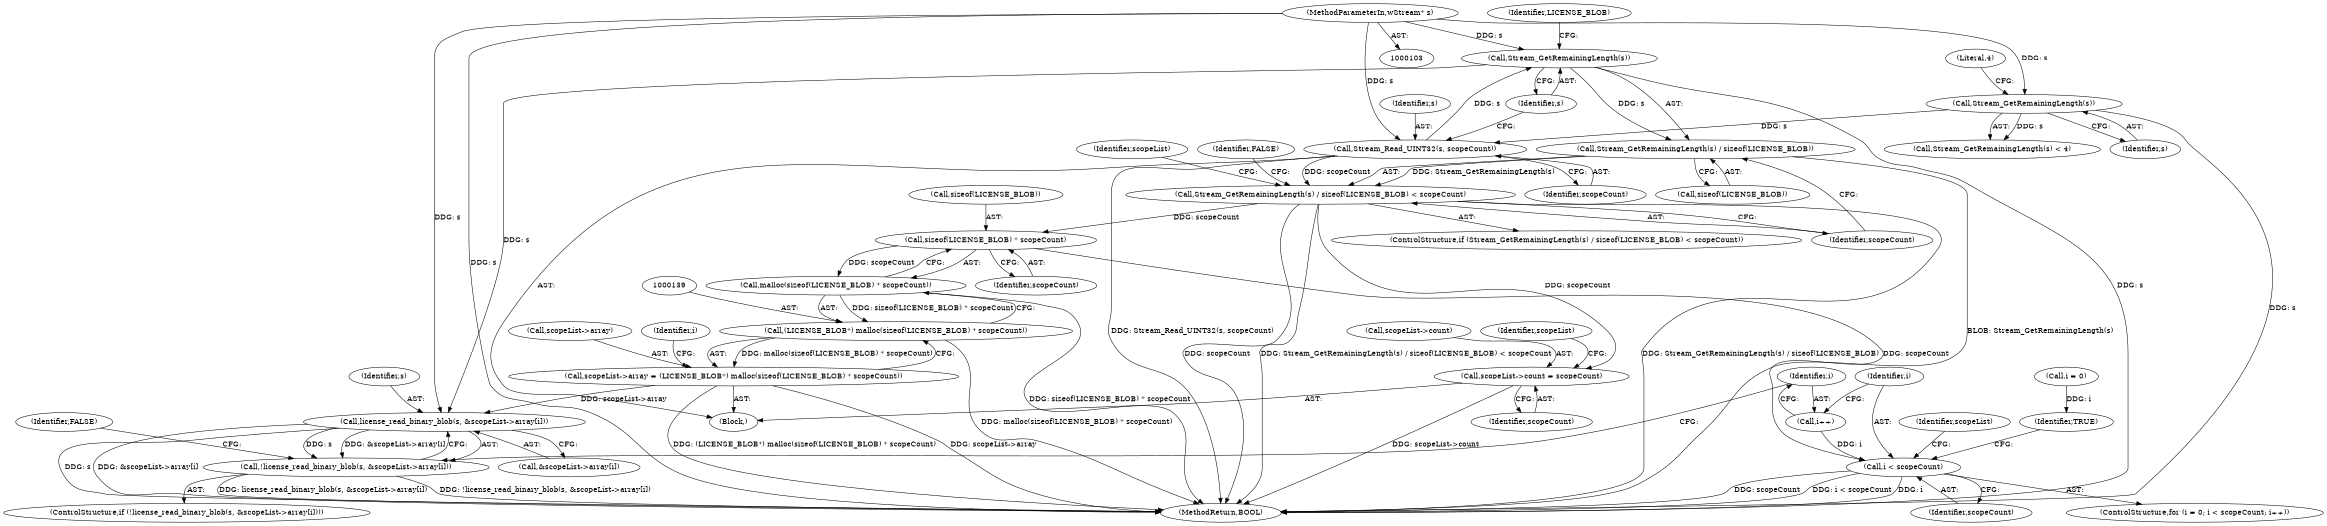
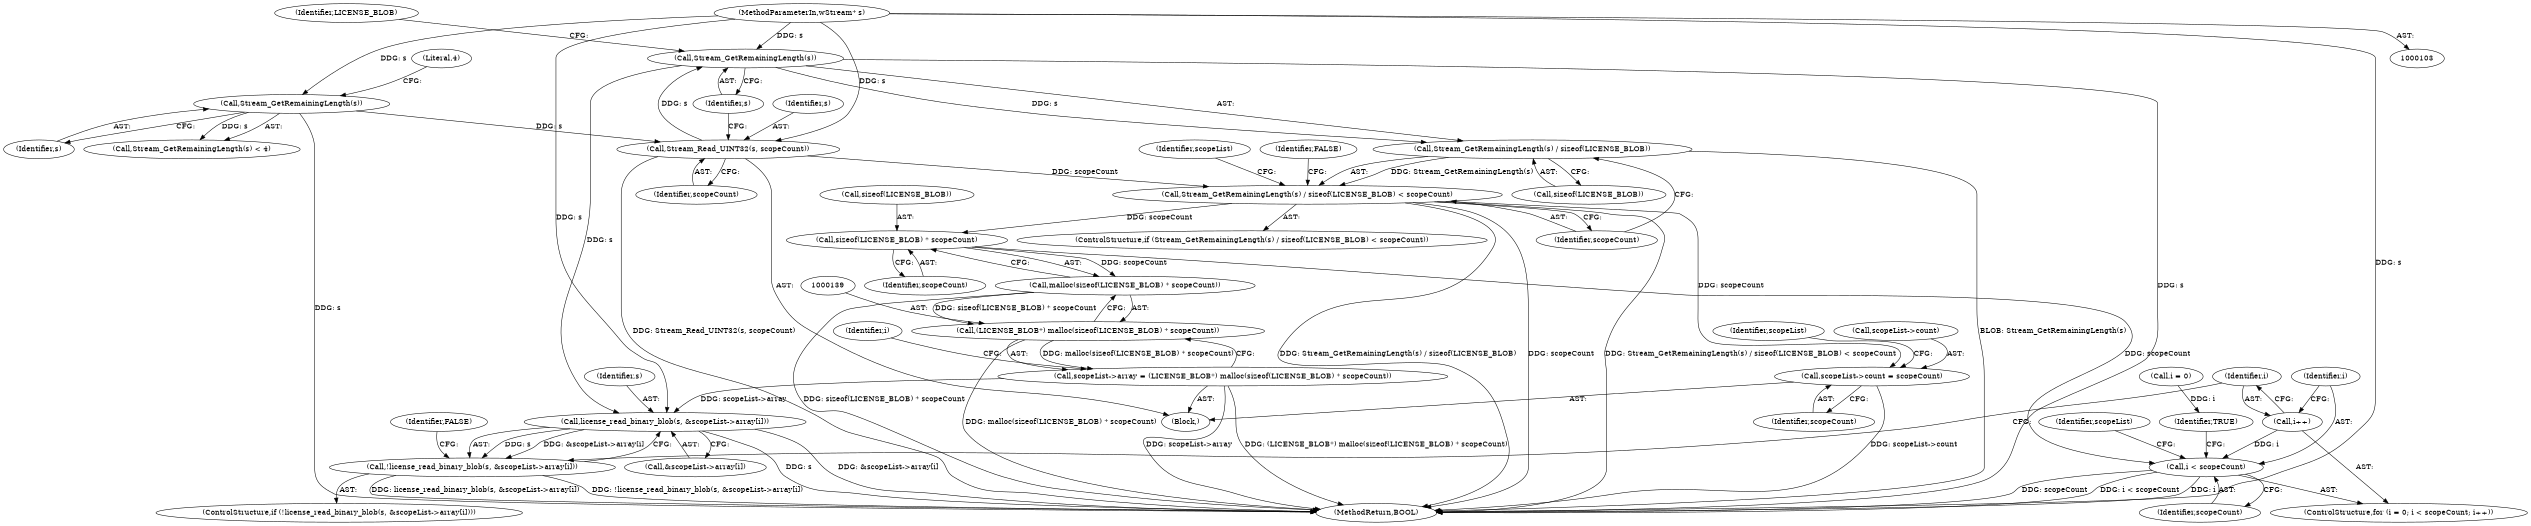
(570, 331) -> none
none -> (2343, 465)
